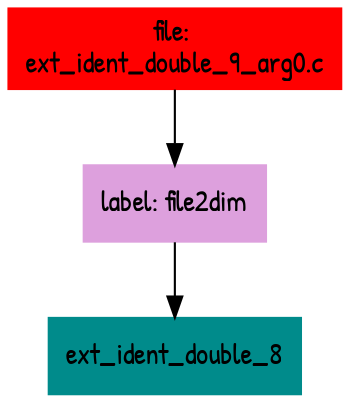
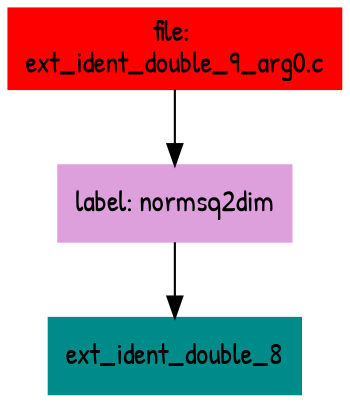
(175, 203) -> (175, 203)
